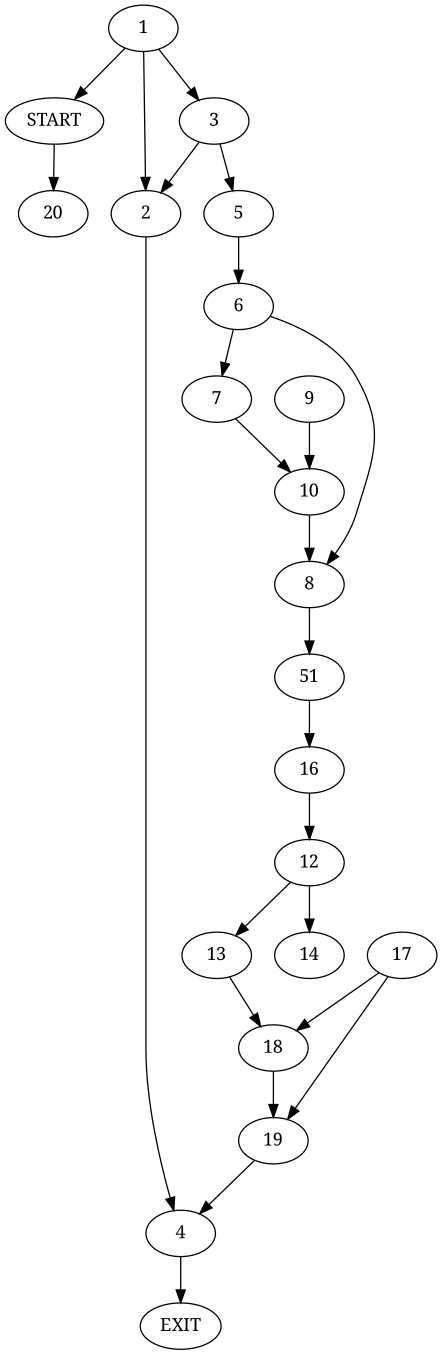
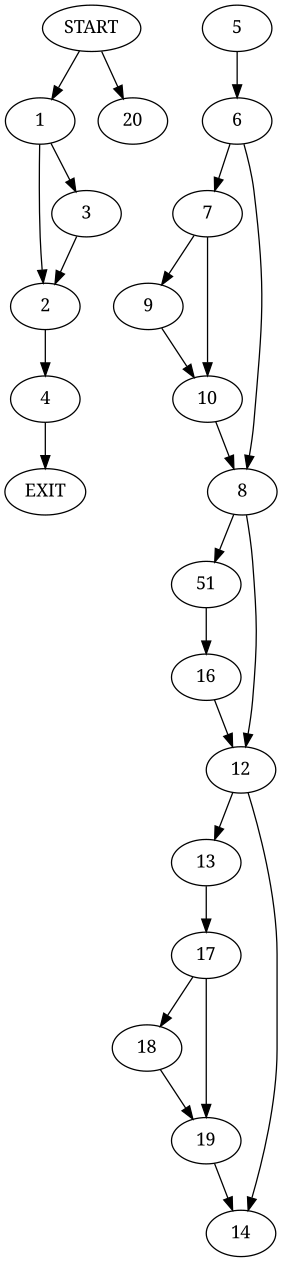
(105, 69) -> (69, 69)
(225, 161) -> none
none -> (182, 255)
none -> (256, 624)
(242, 996) -> (206, 903)
(232, 1182) -> (221, 1181)
